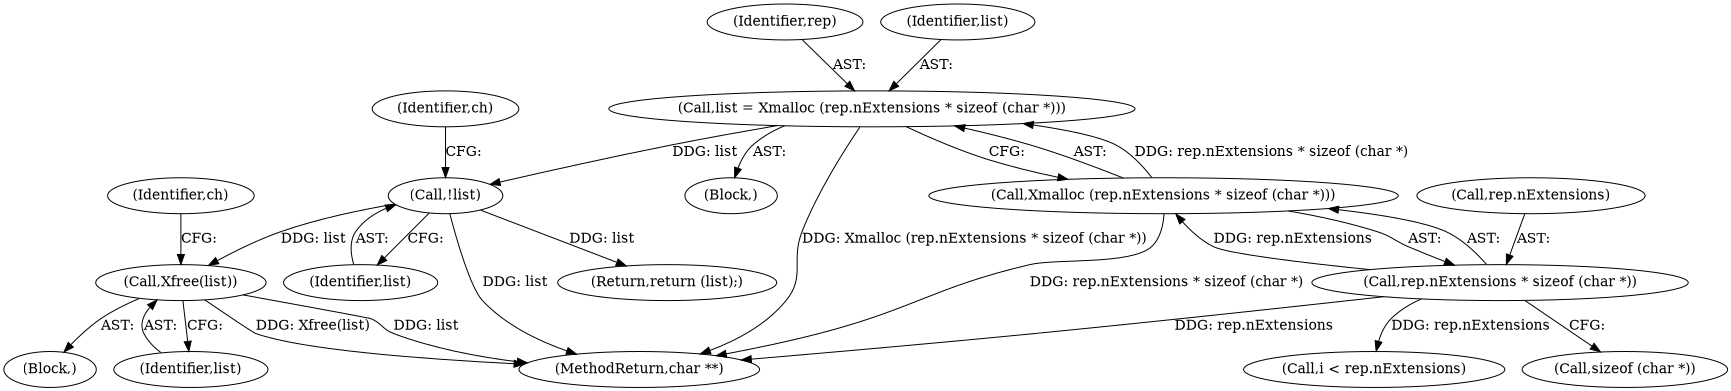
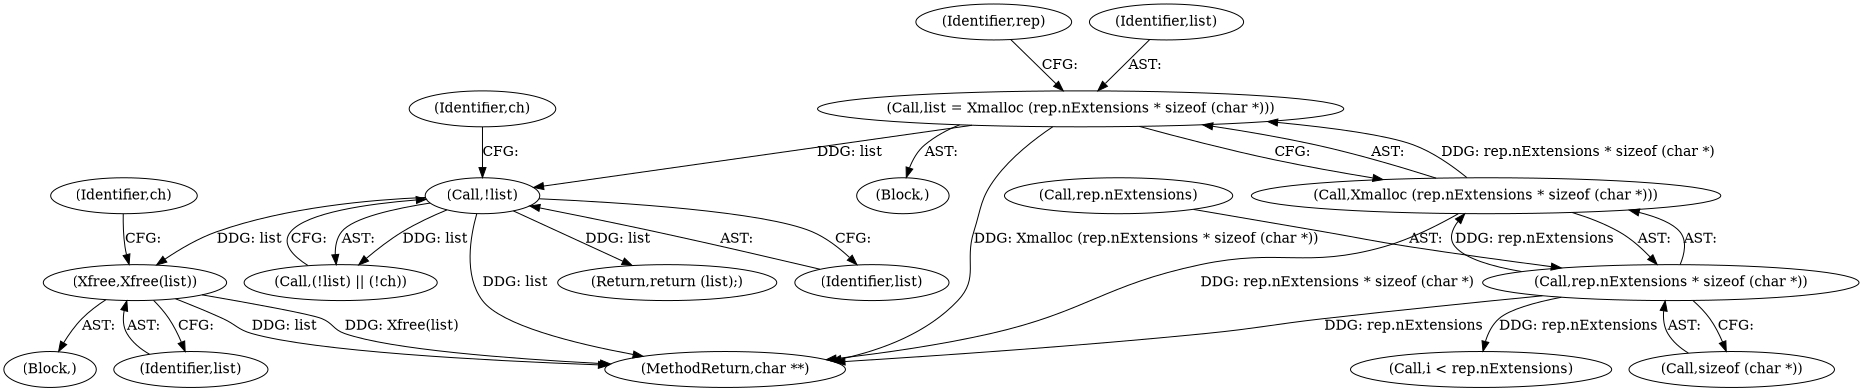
(852, 65) -> (1062, 65)
(181, 283) -> (135, 283)
none -> (341, 283)
none -> (1669, 336)
